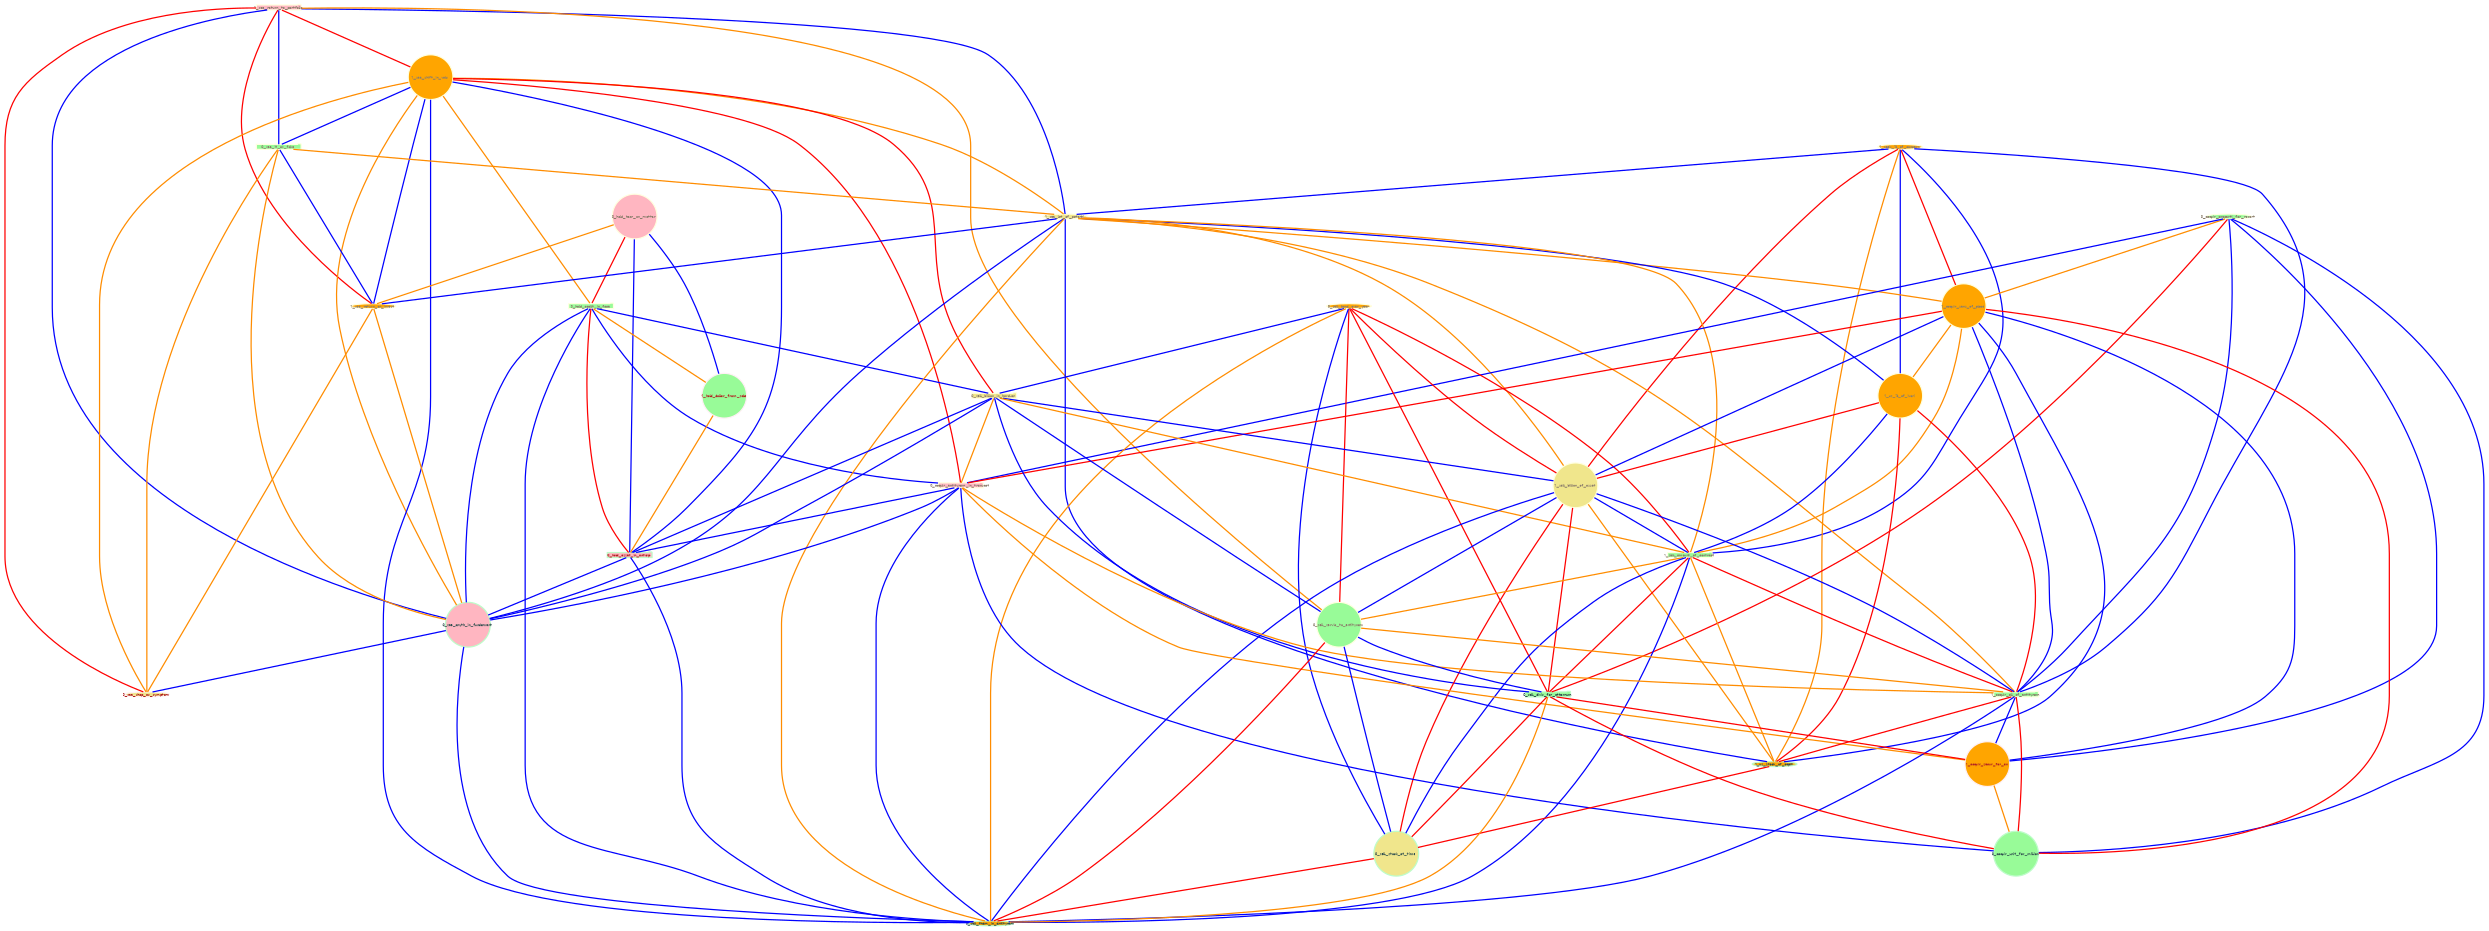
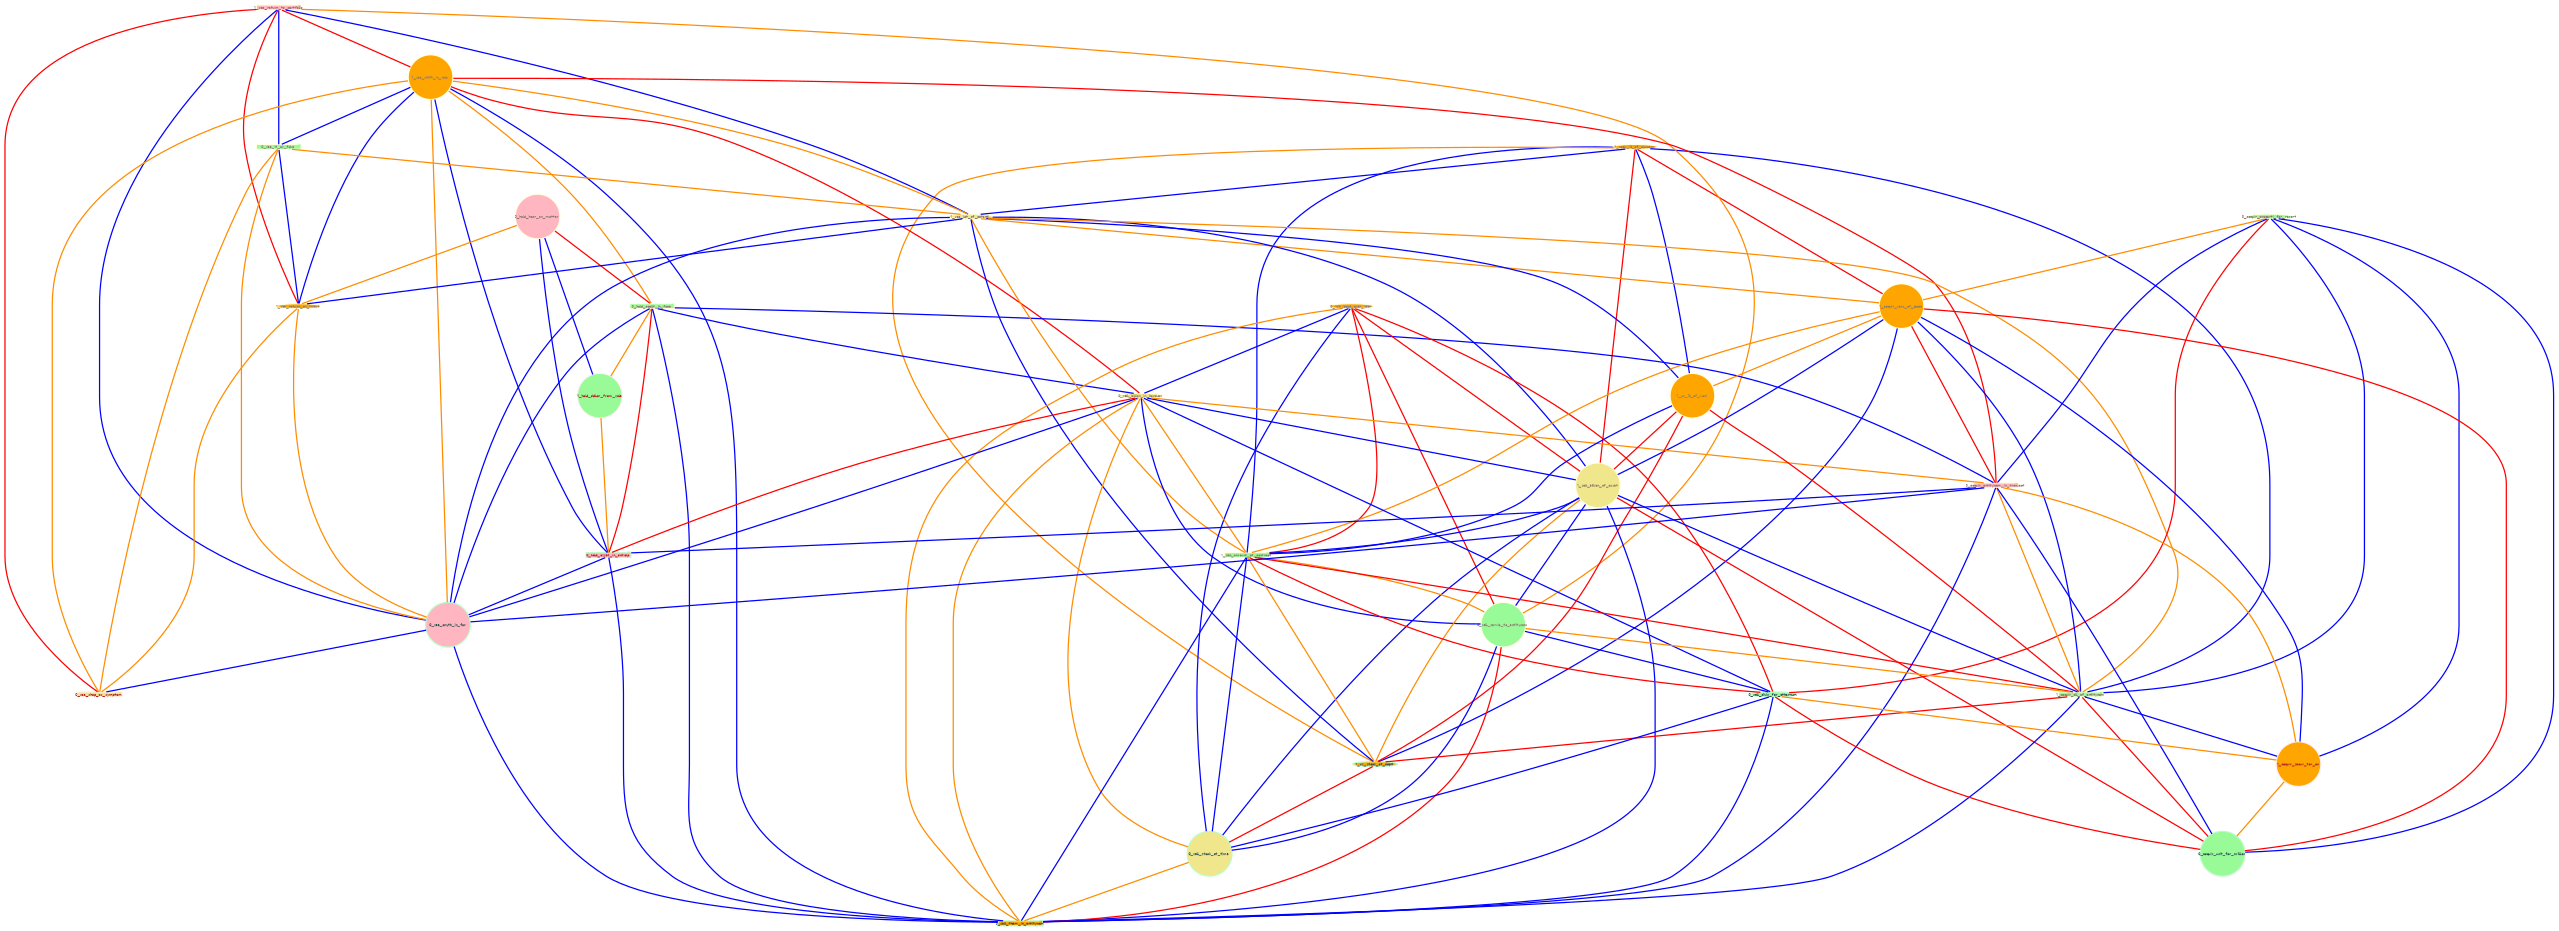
(1360, 273) -> (1326, 261)
(994, 396) -> (1141, 396)
(812, 475) -> (869, 461)
(791, 583) -> (953, 628)
(1560, 600) -> (1939, 687)
(468, 625) -> (448, 625)
none -> (1070, 644)
(1466, 660) -> (1384, 648)
(147, 694) -> (100, 694)
(1548, 694) -> (1773, 694)
(1761, 728) -> (2029, 728)
(1480, 767) -> (1502, 777)
(1186, 890) -> (1107, 892)
(1362, 896) -> (1672, 876)
(991, 923) -> (1020, 923)
